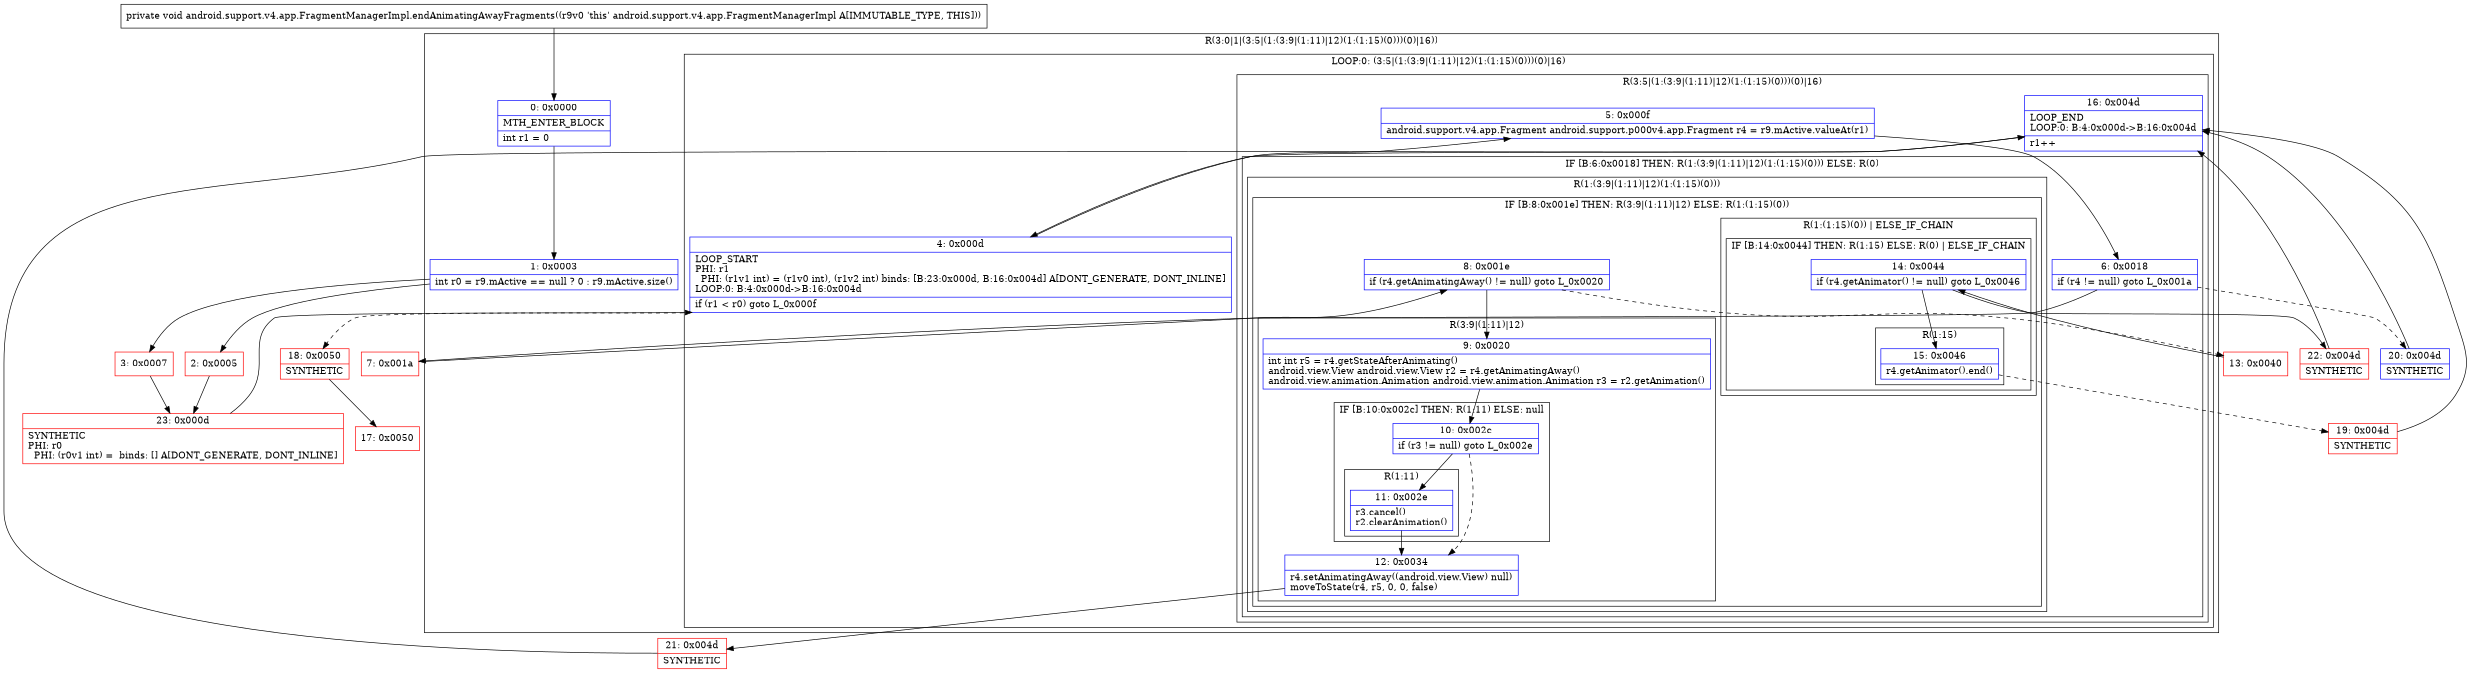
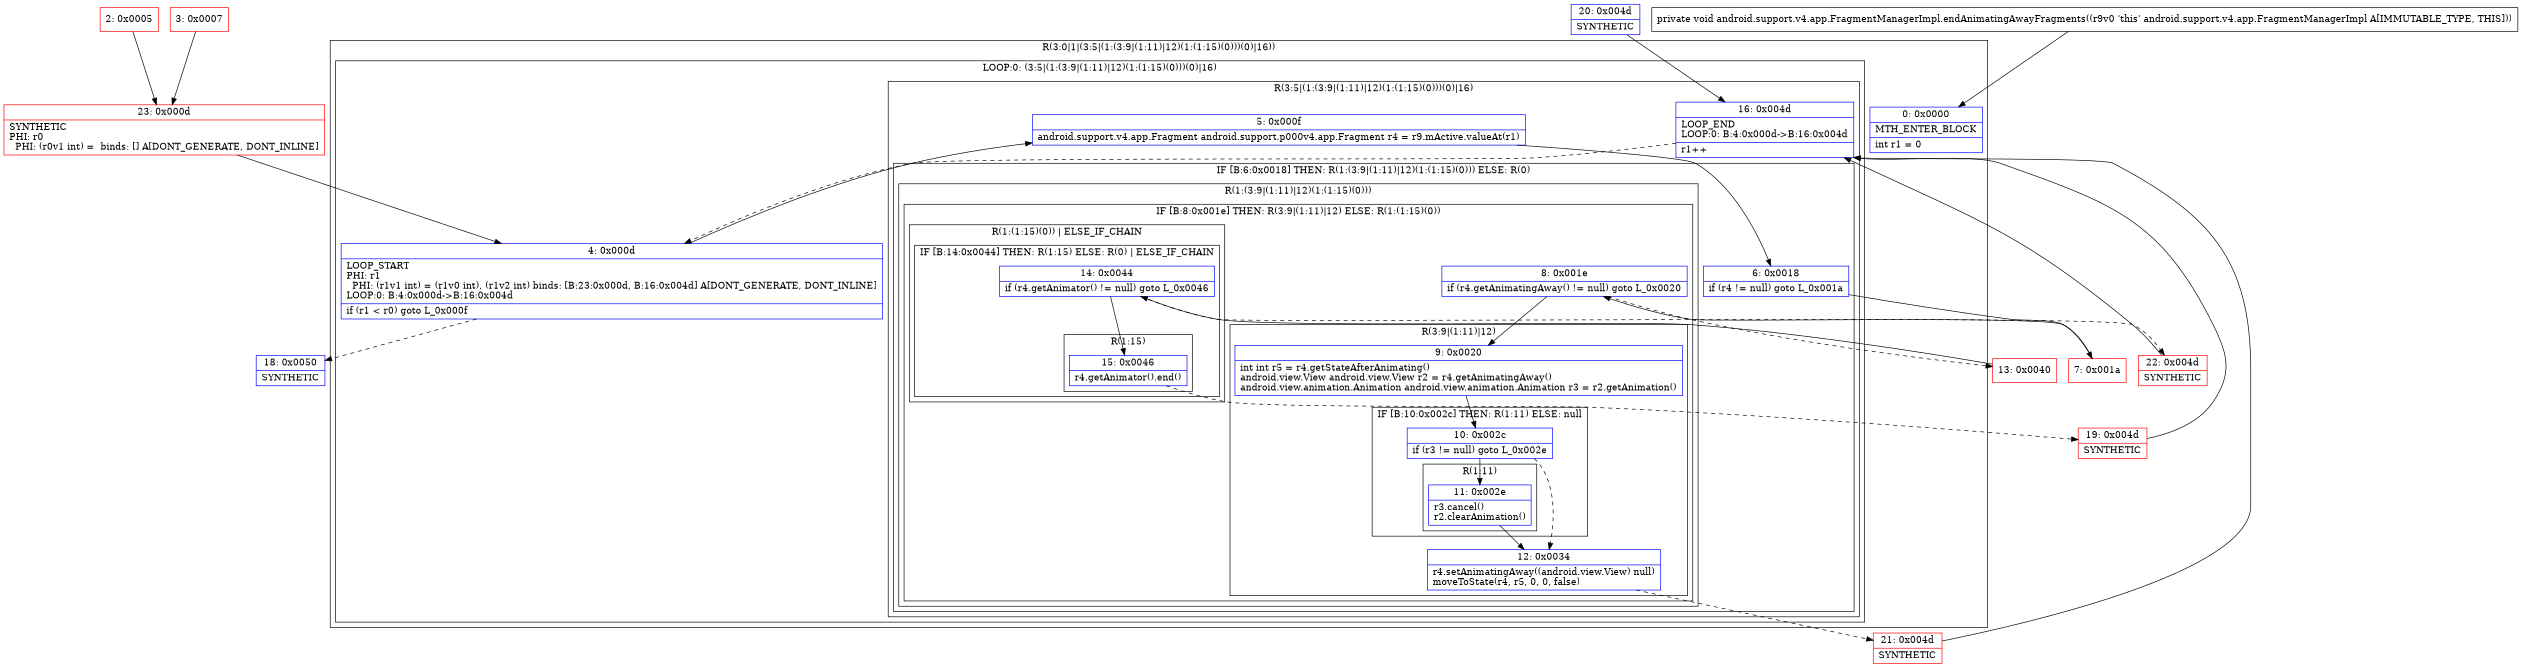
(1524, 152) -> (1177, 159)
(554, 275) -> none
(2305, 305) -> none
(2141, 314) -> (1654, 320)
(315, 364) -> (291, 371)
(387, 439) -> none
(1009, 618) -> (1717, 607)
